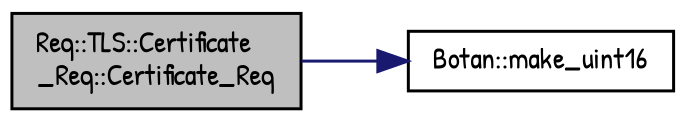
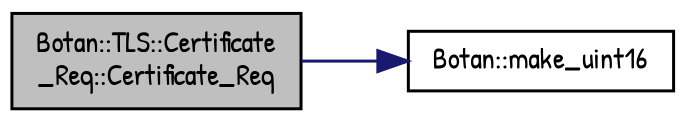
(156, 61) -> (156, 61)
